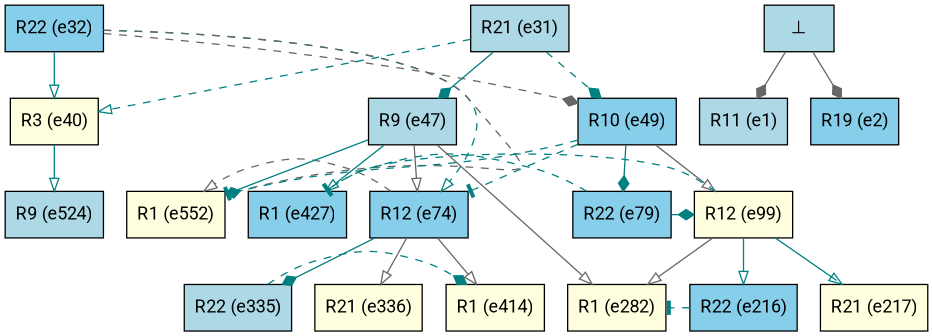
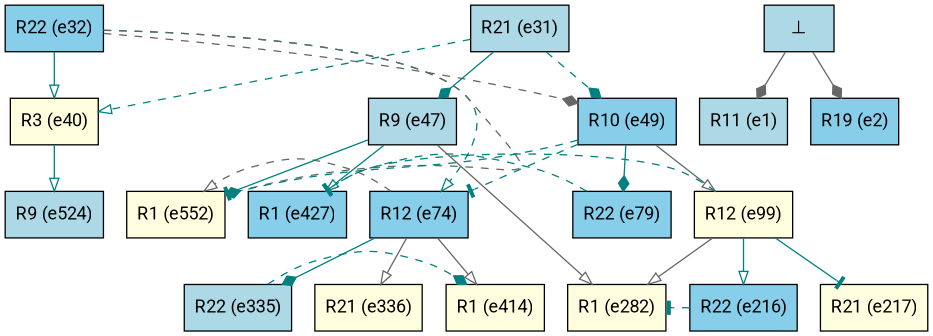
(415, 162) -> none
(675, 215) -> none
(806, 259) -> (806, 259)
